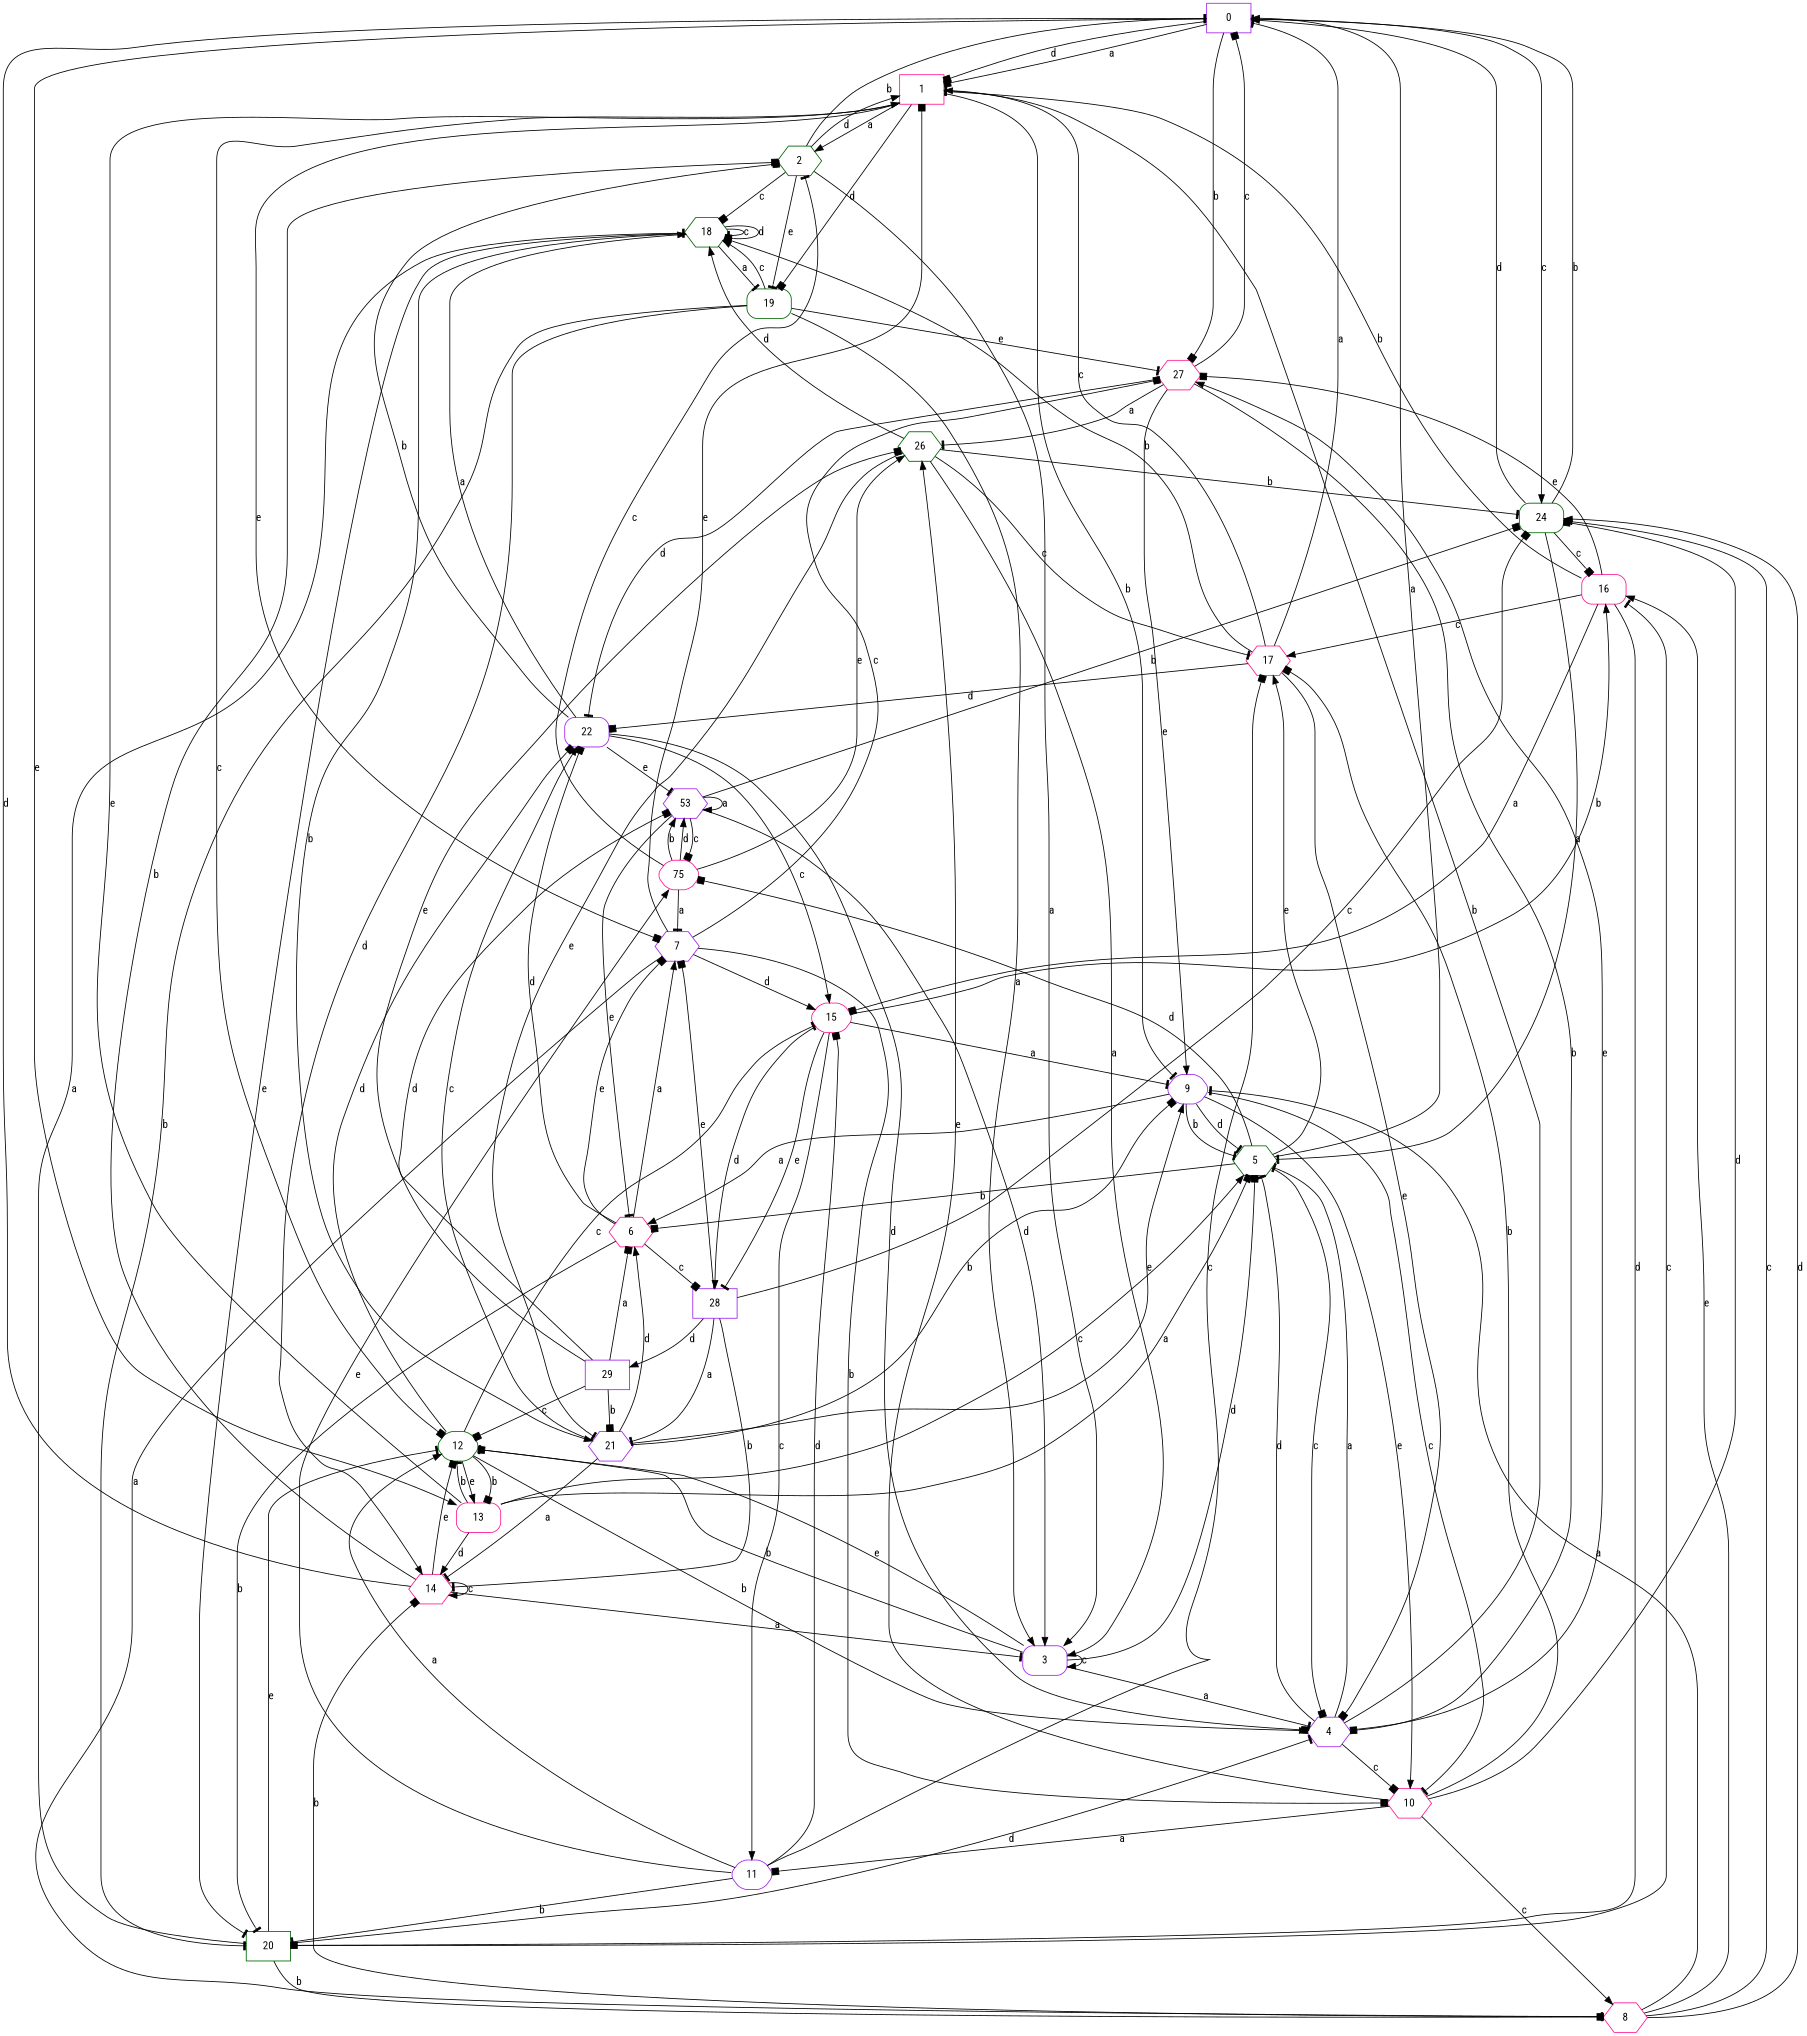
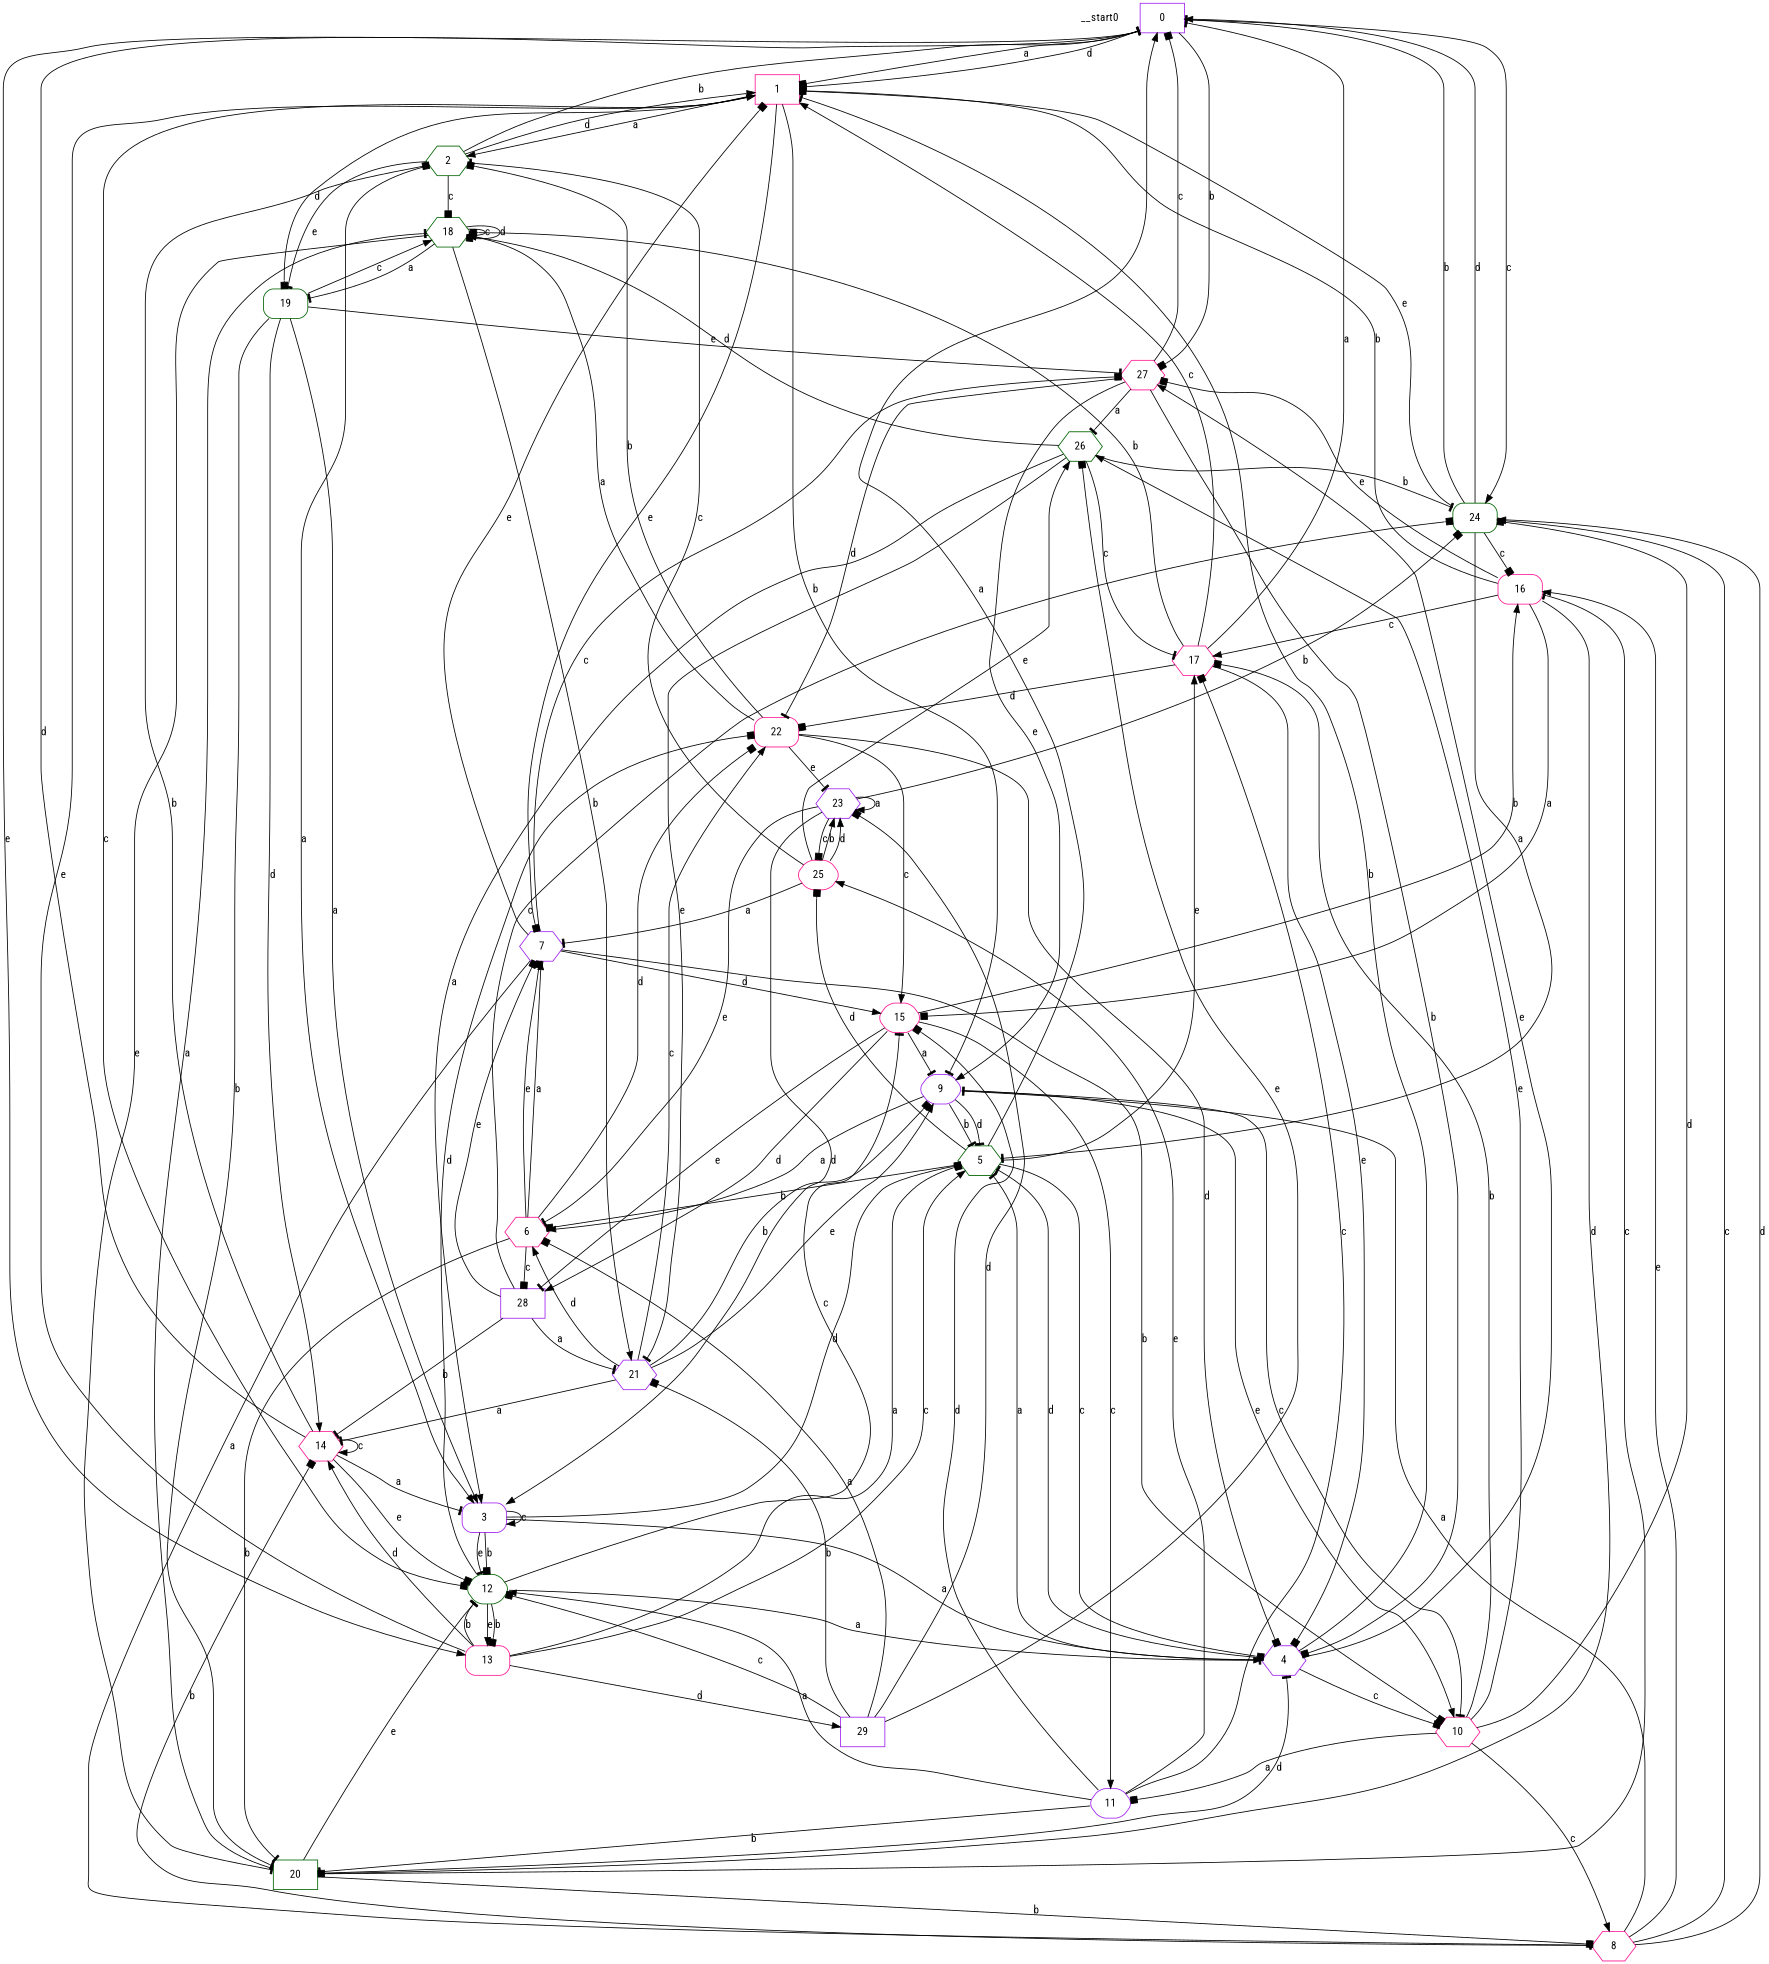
none -> (1100, 18)
none -> (1221, 186)
(587, 732) -> (777, 732)
(685, 804) -> (838, 804)
(679, 875) -> (818, 875)
(674, 1346) -> (671, 1696)
(744, 1589) -> (858, 1625)
